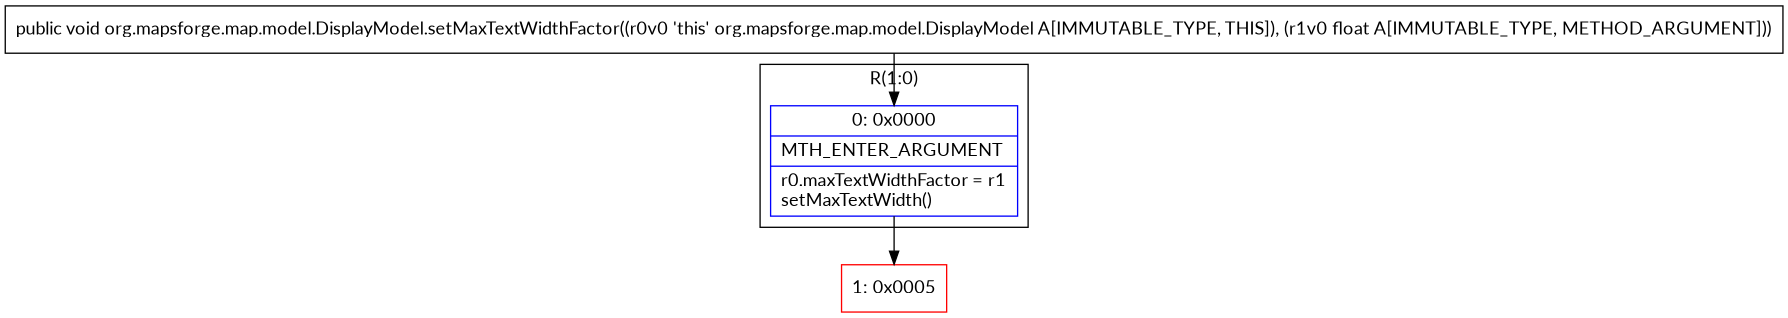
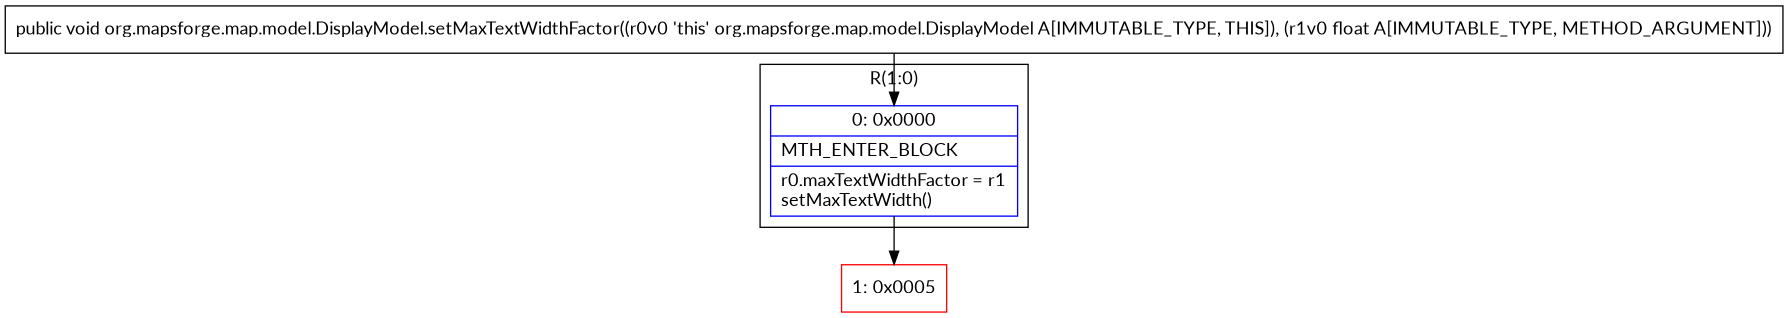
(892, 150) -> (870, 150)
